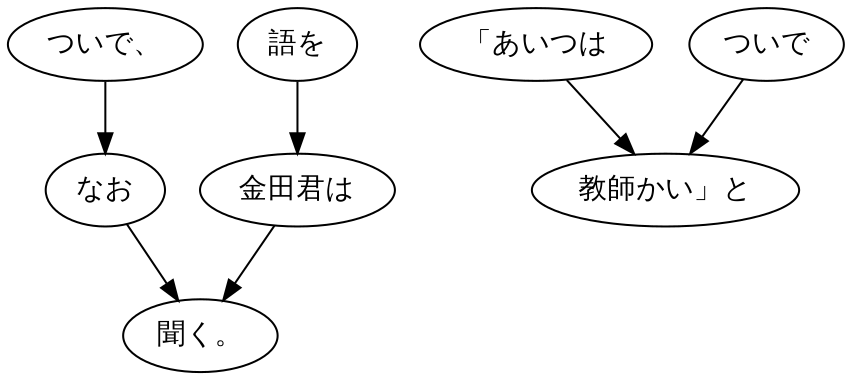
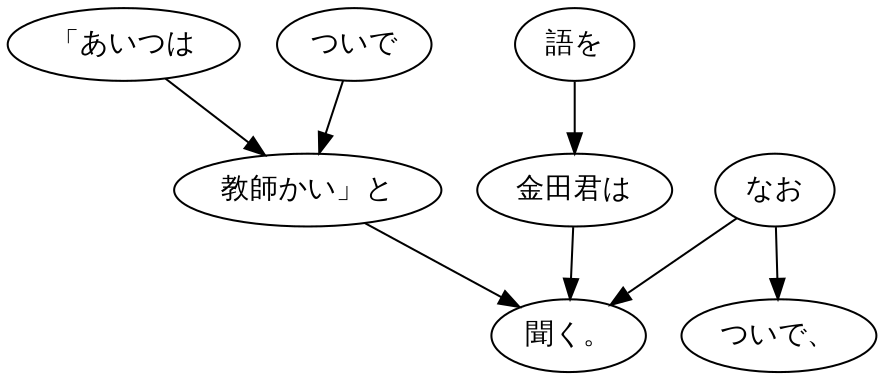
(105, 107) -> (777, 253)
none -> (433, 260)
